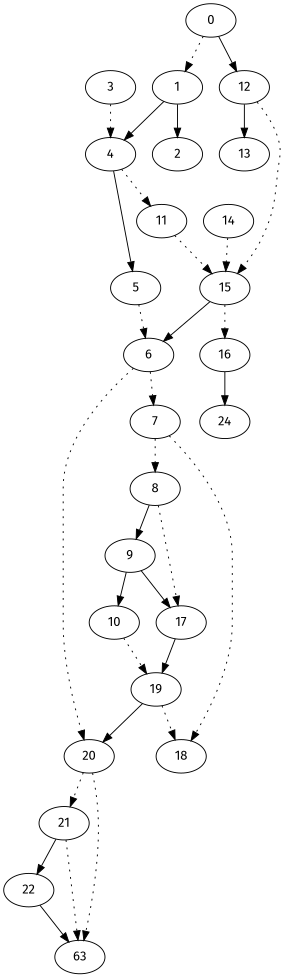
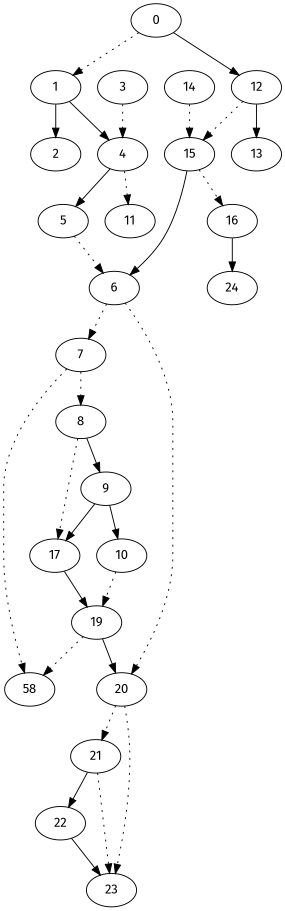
(190, 251) -> none
(181, 756) -> (30, 689)
(80, 957) -> (112, 890)
